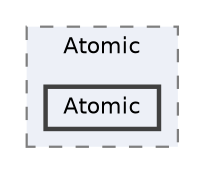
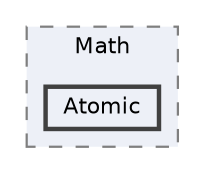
(102, 48) -> (102, 48)
